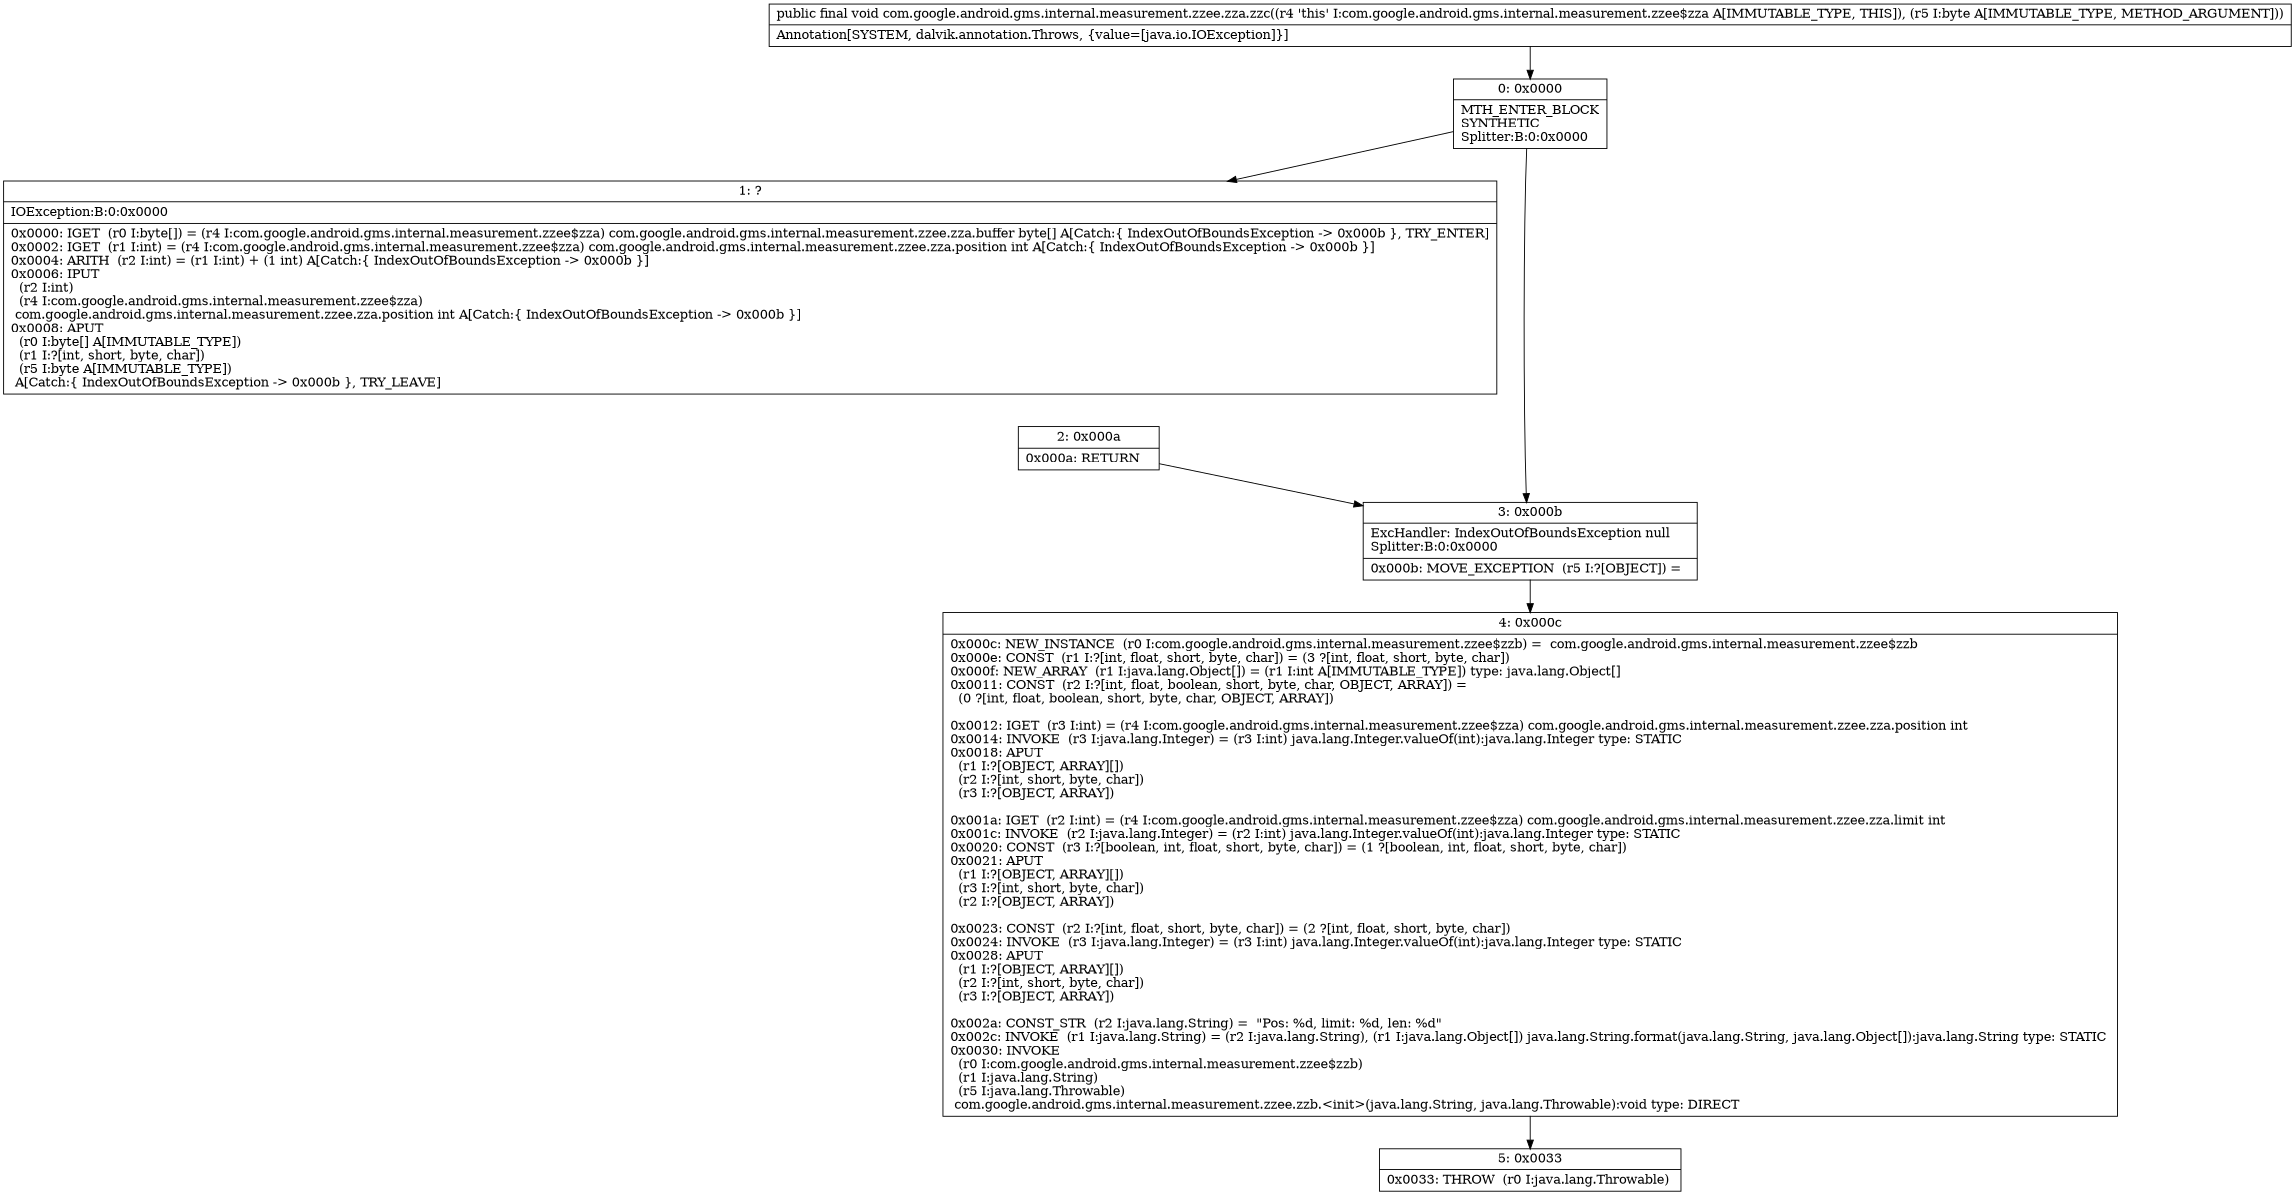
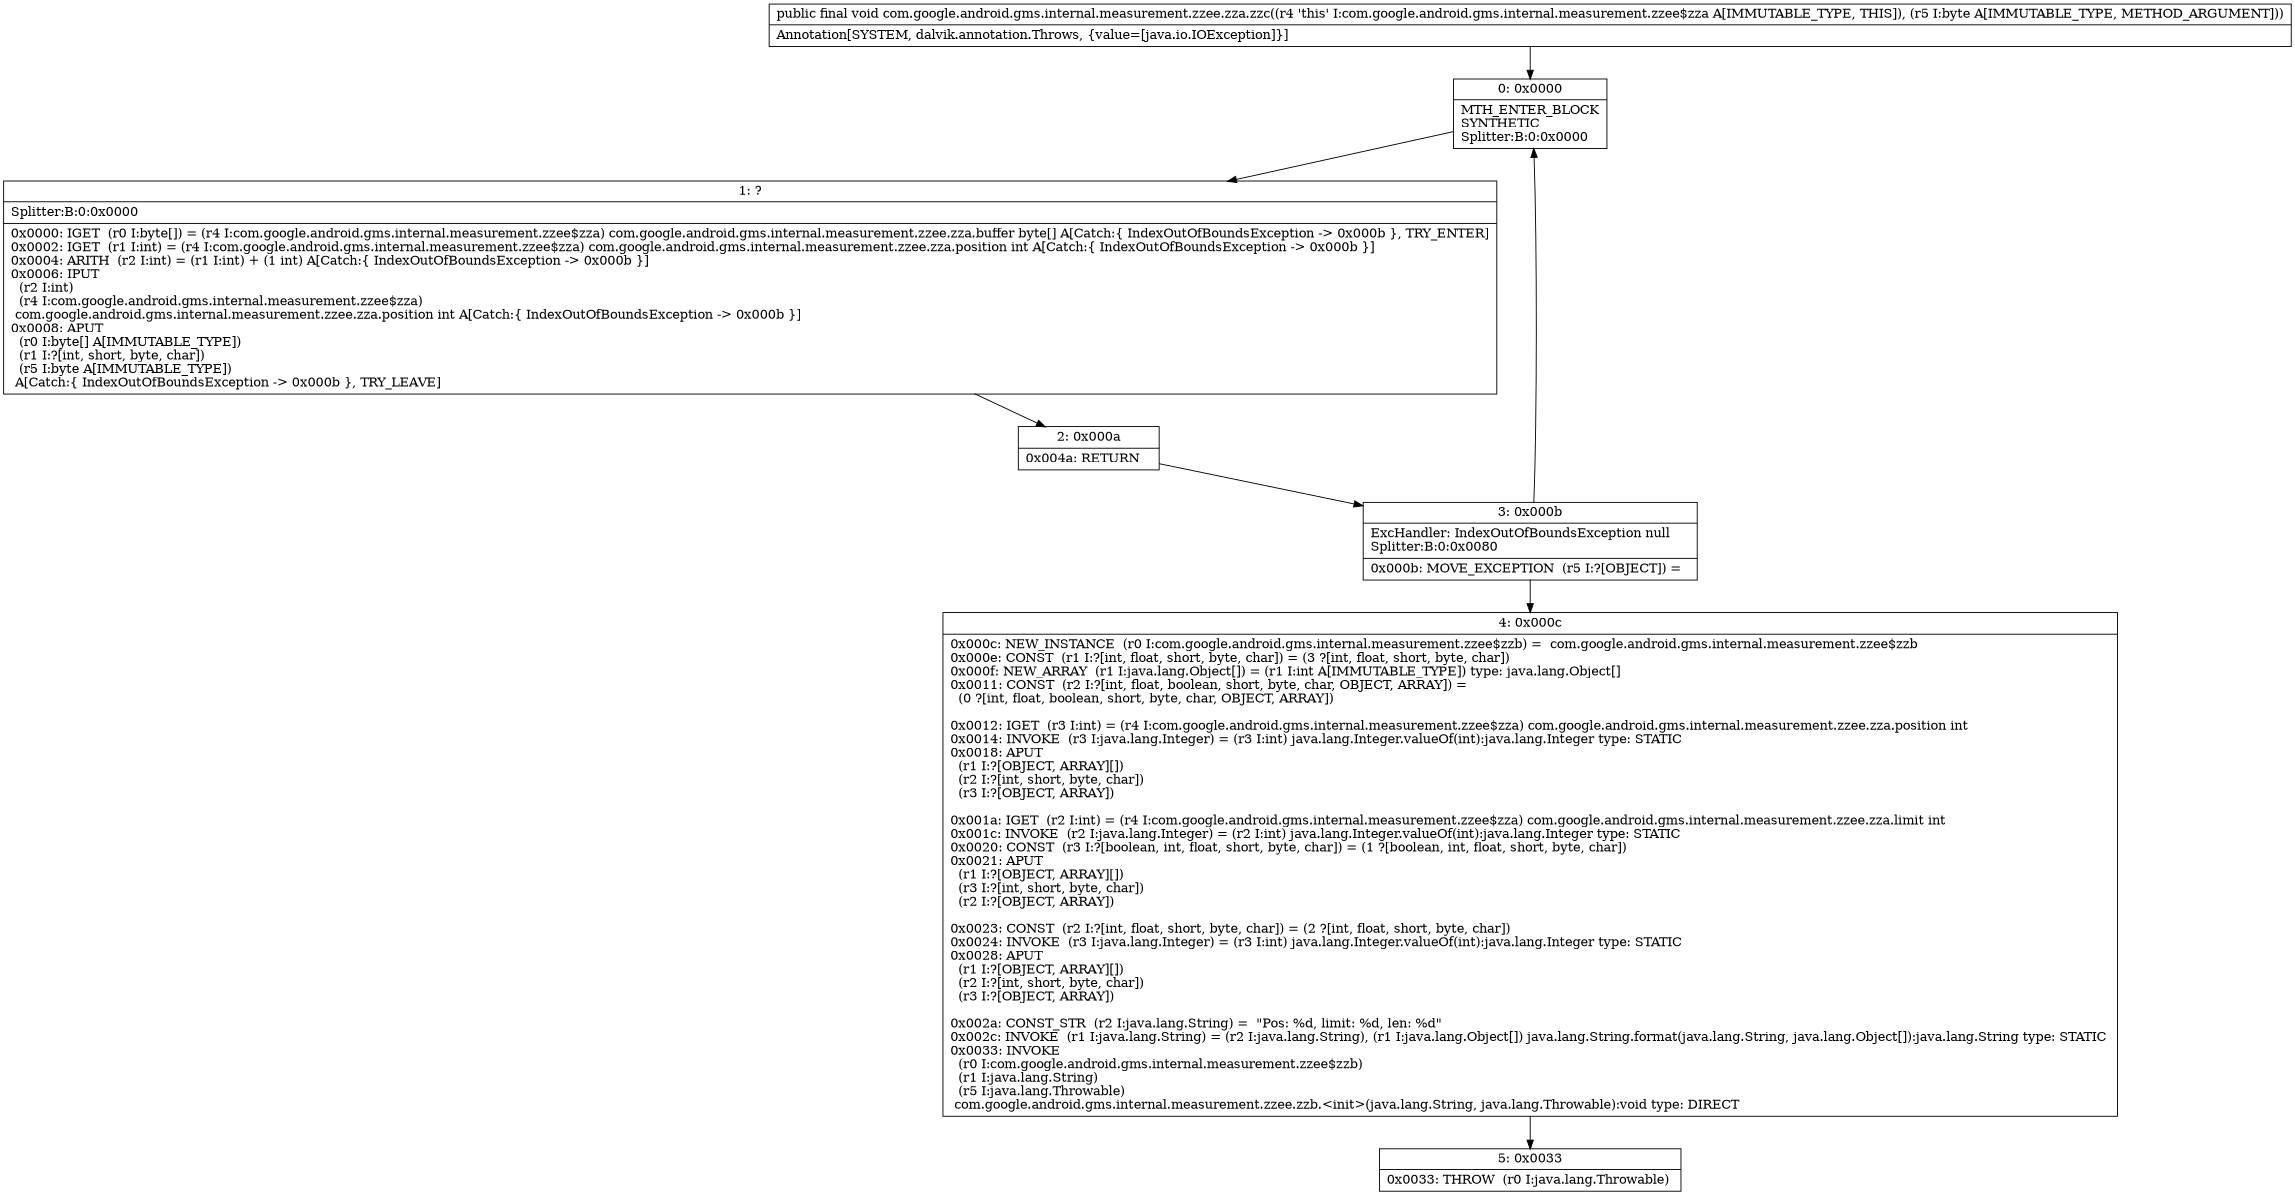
(90, 212) -> (75, 212)
(1524, 321) -> (1536, 330)
none -> (1006, 408)
(1089, 459) -> (1089, 459)
(1435, 547) -> (1435, 547)
(1009, 1051) -> (1009, 1051)
